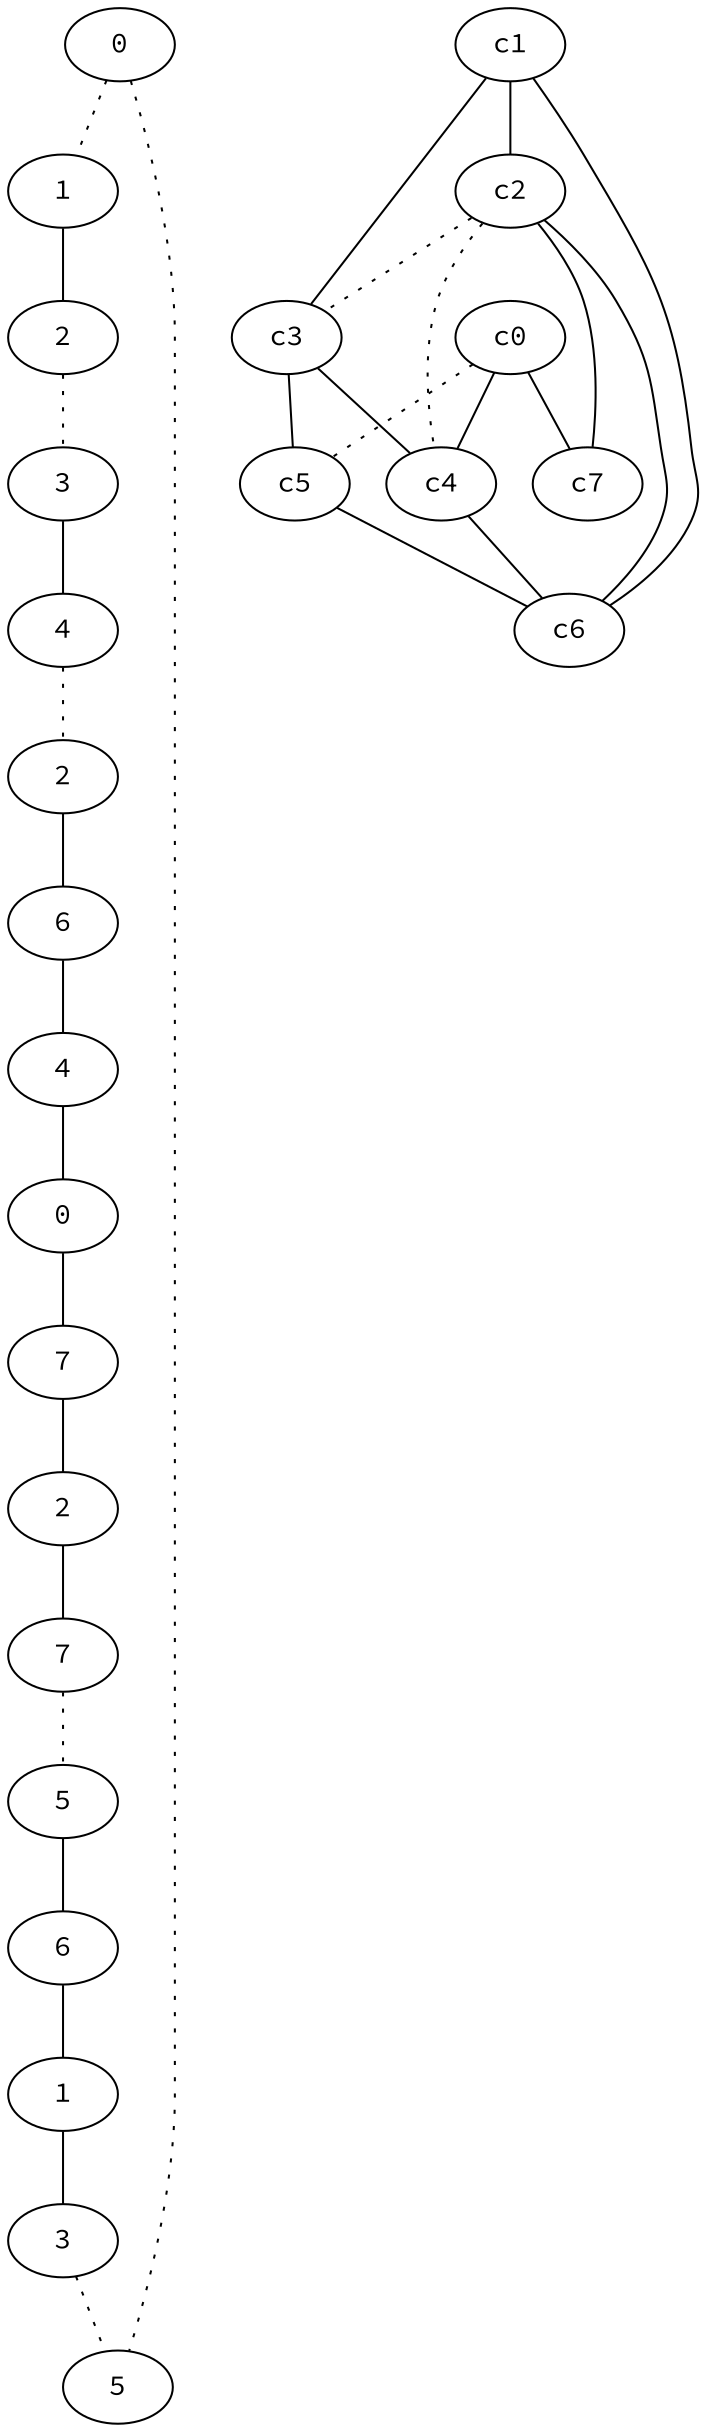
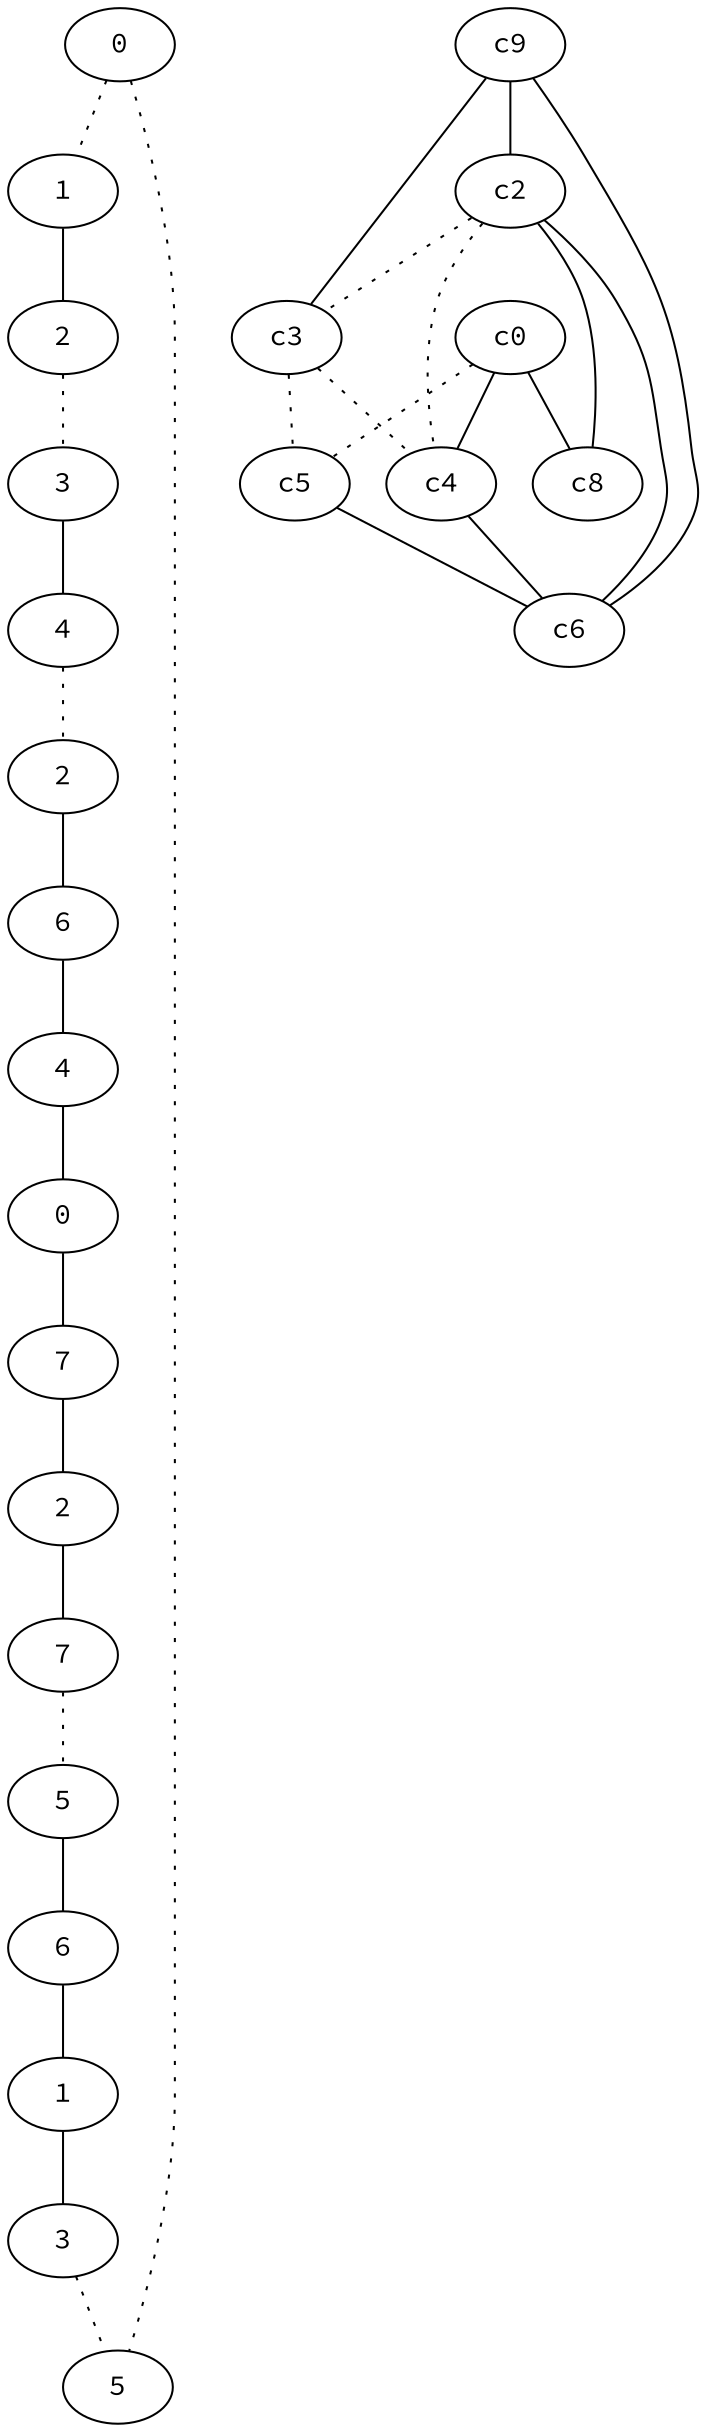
(510, 45) -> (510, 45)
(291, 411) -> (291, 411)
(364, 411) -> (364, 411)
(588, 484) -> (588, 484)
